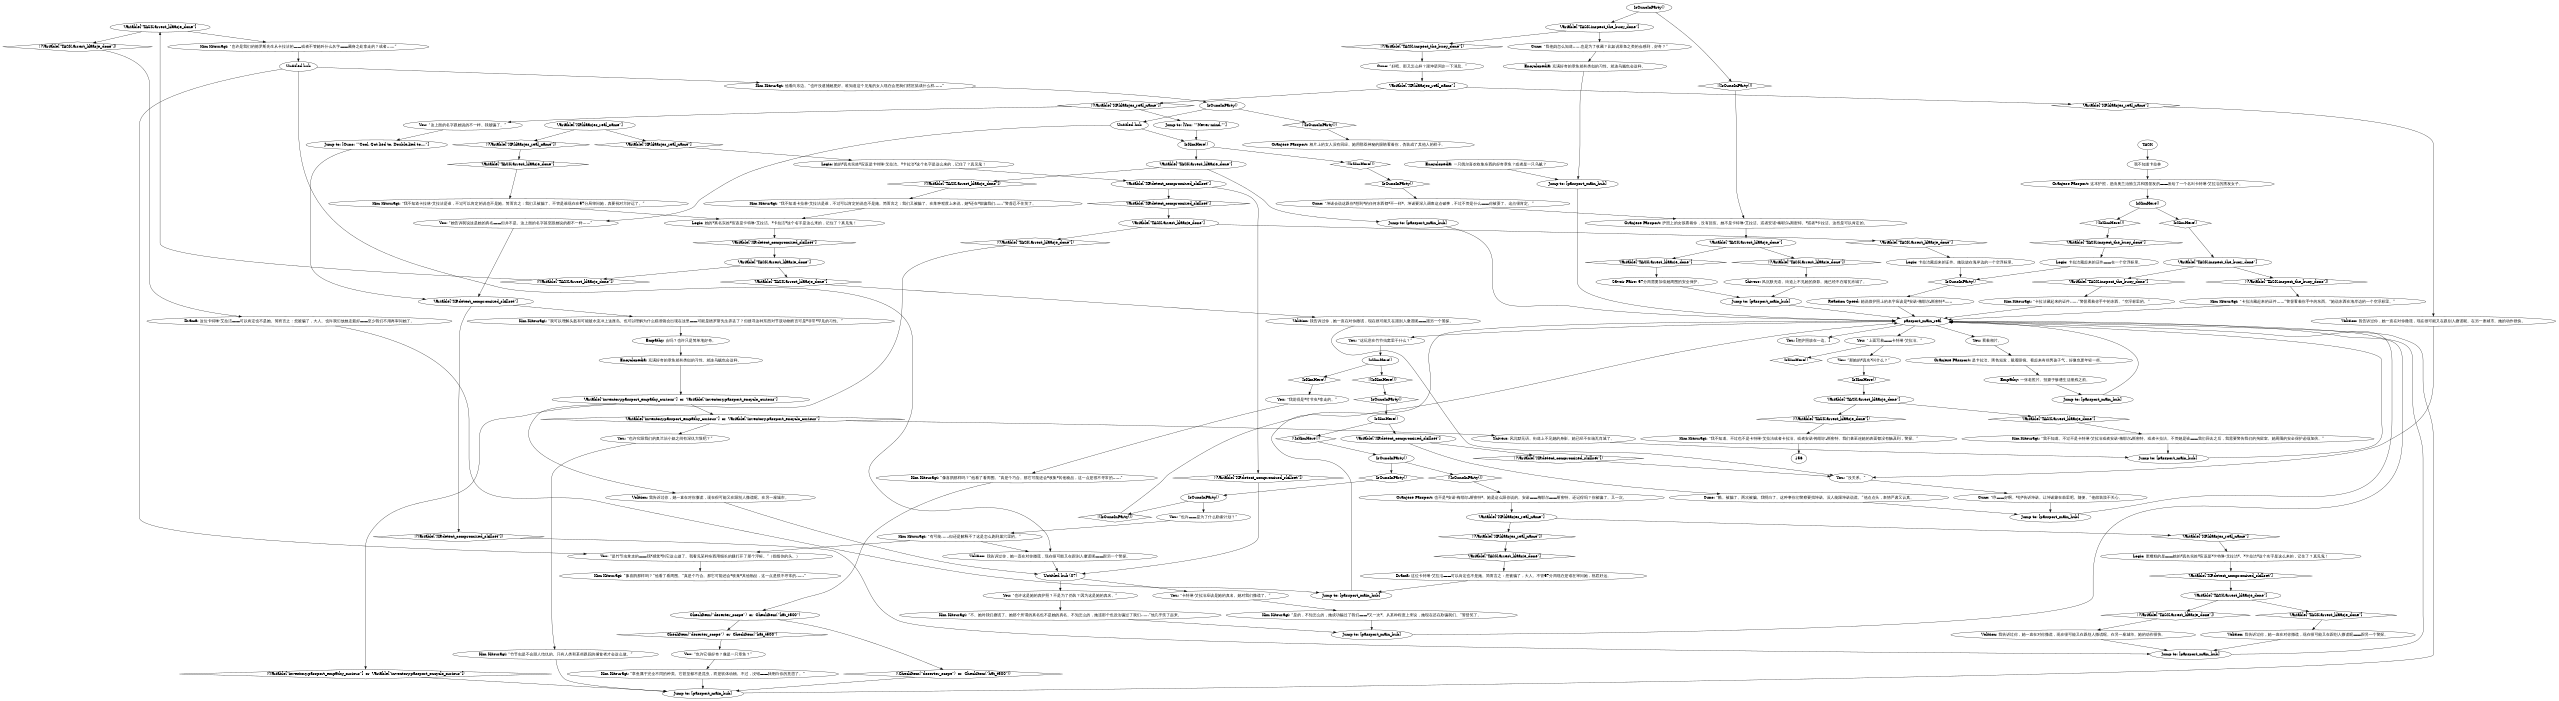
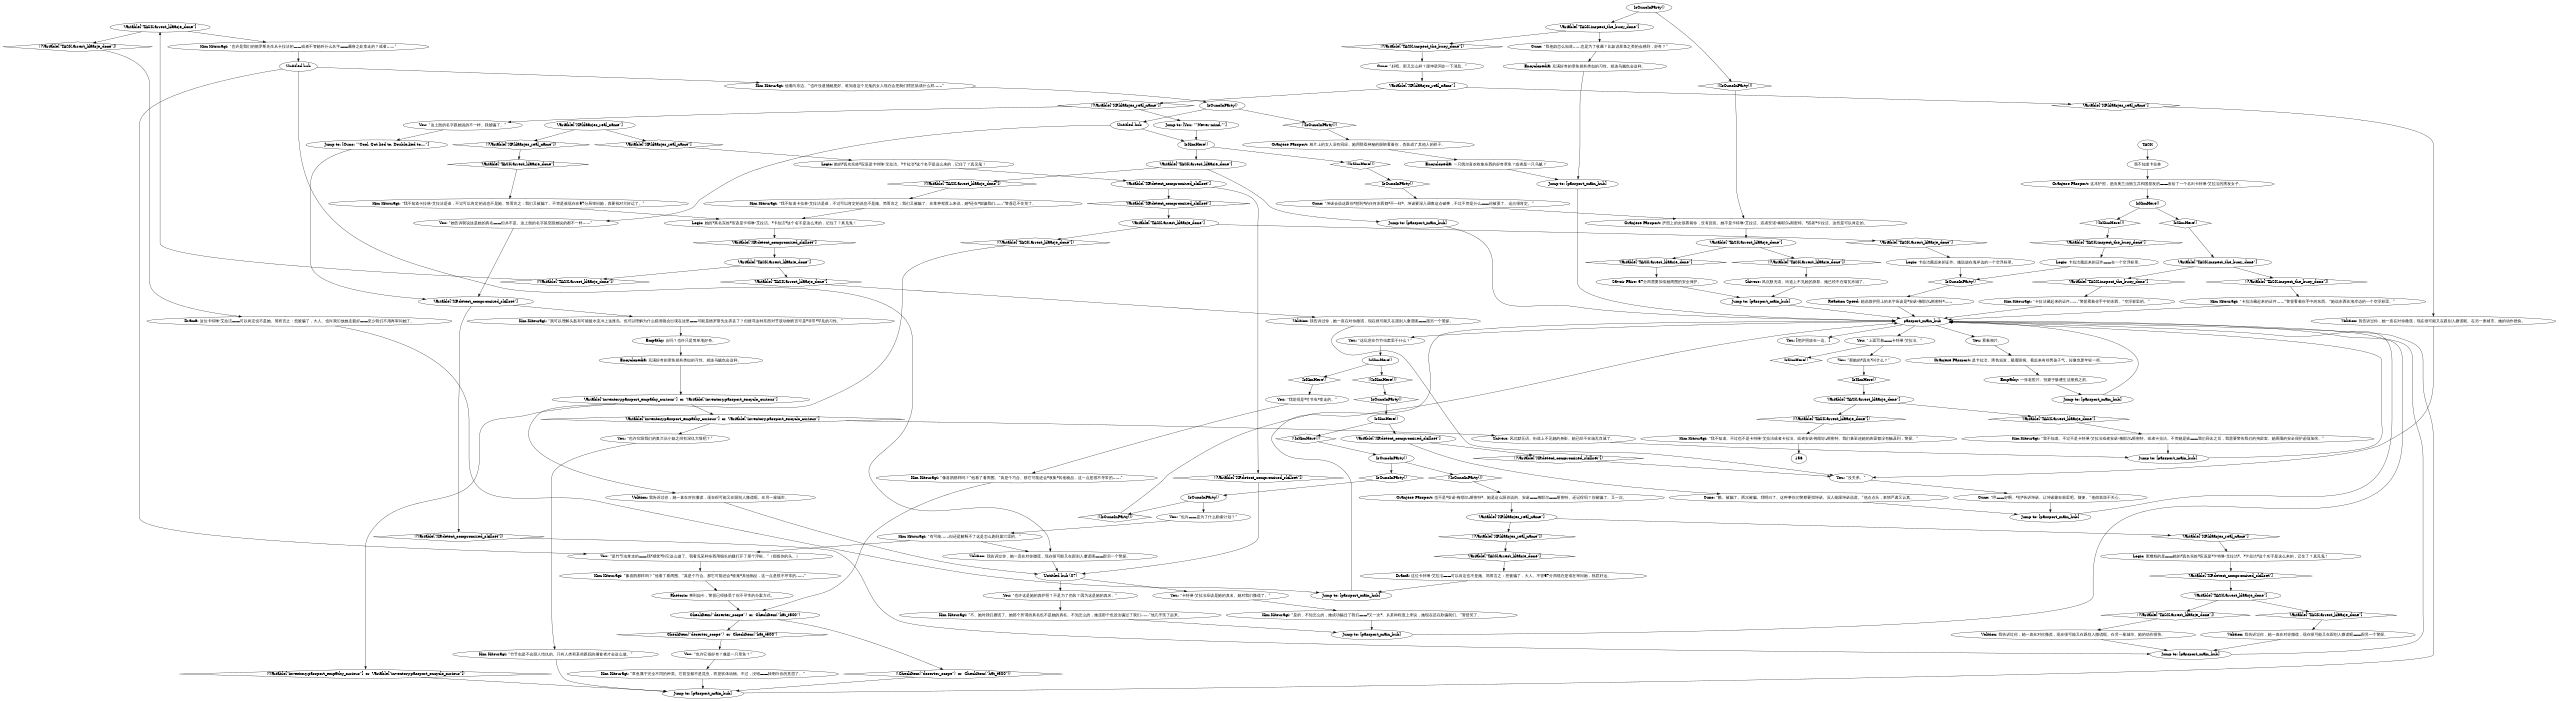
none -> (1421, 154)
(1922, 321) -> (1922, 321)
none -> (722, 596)
